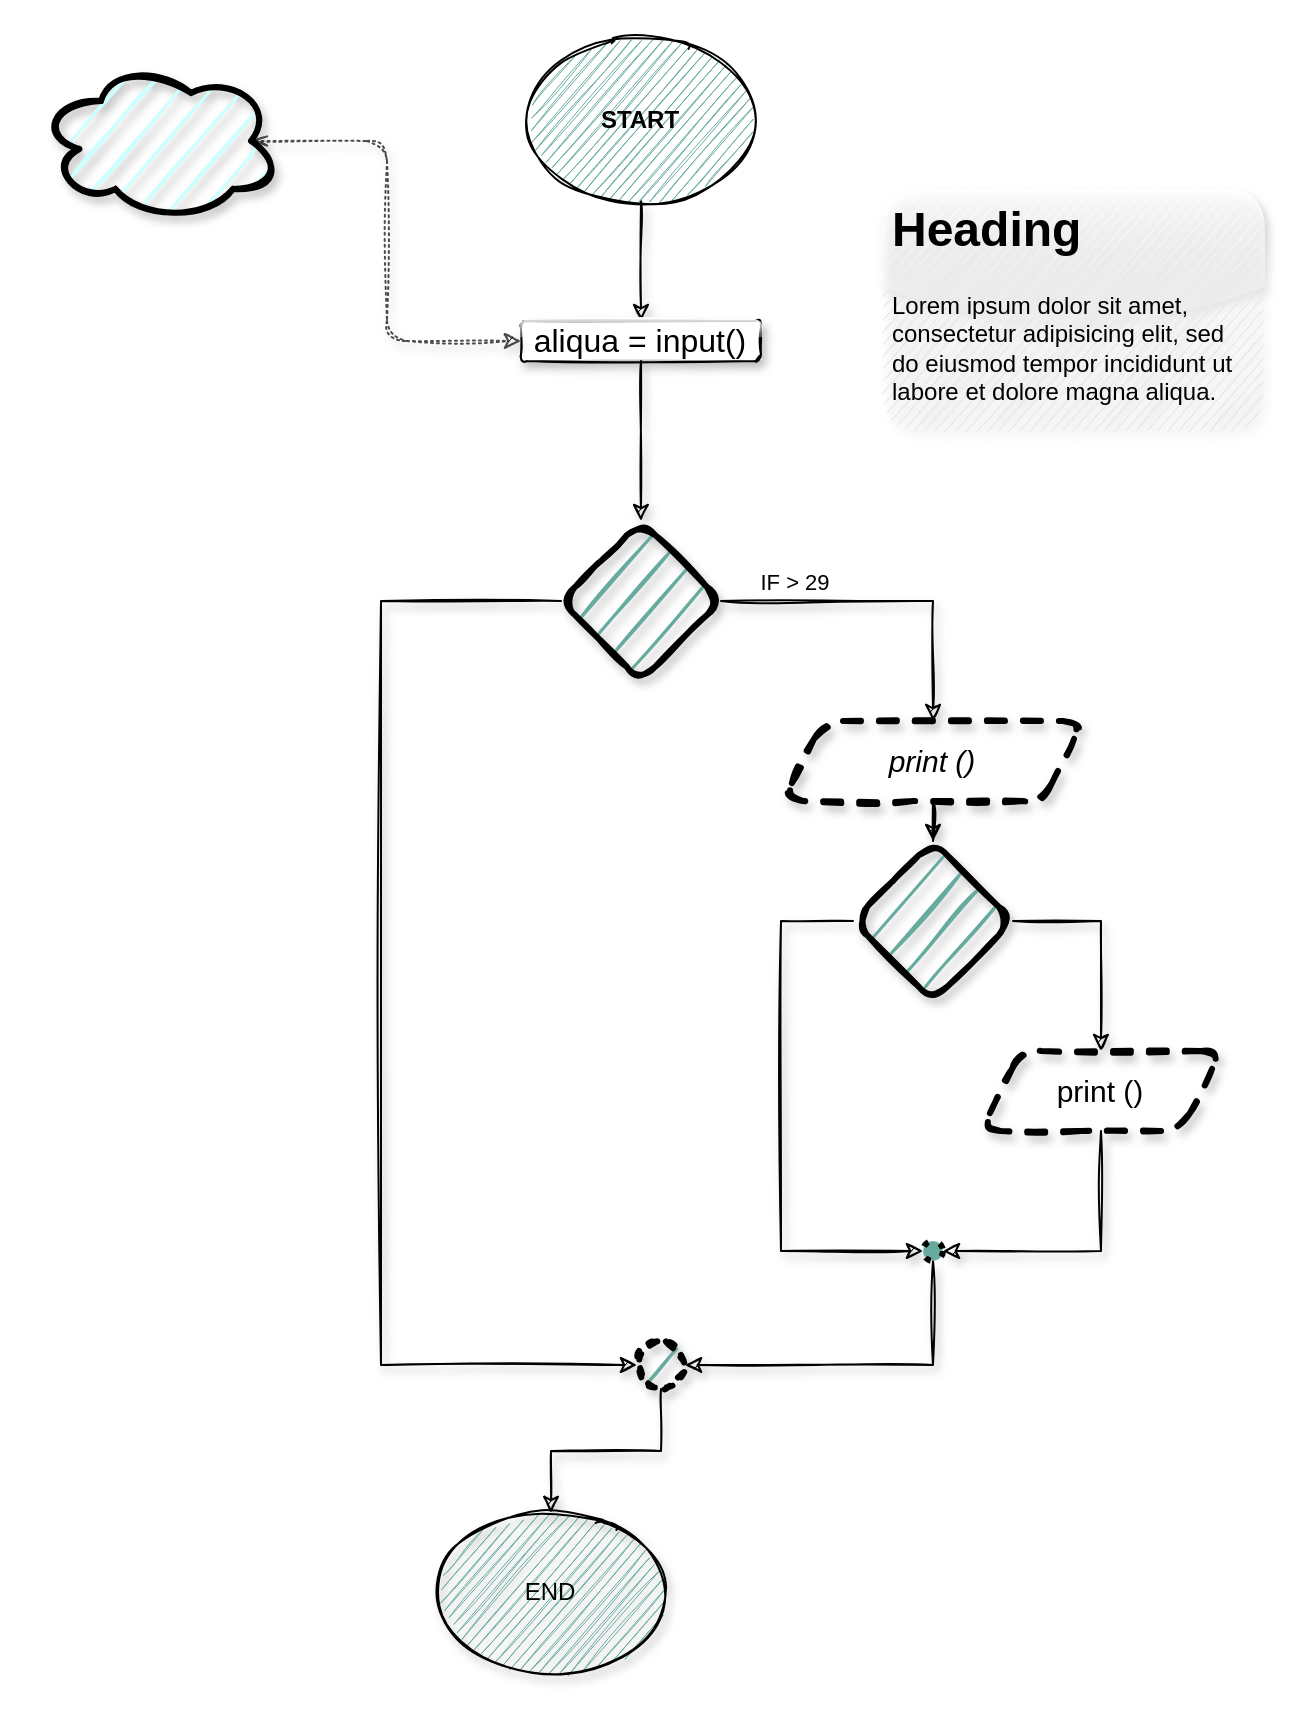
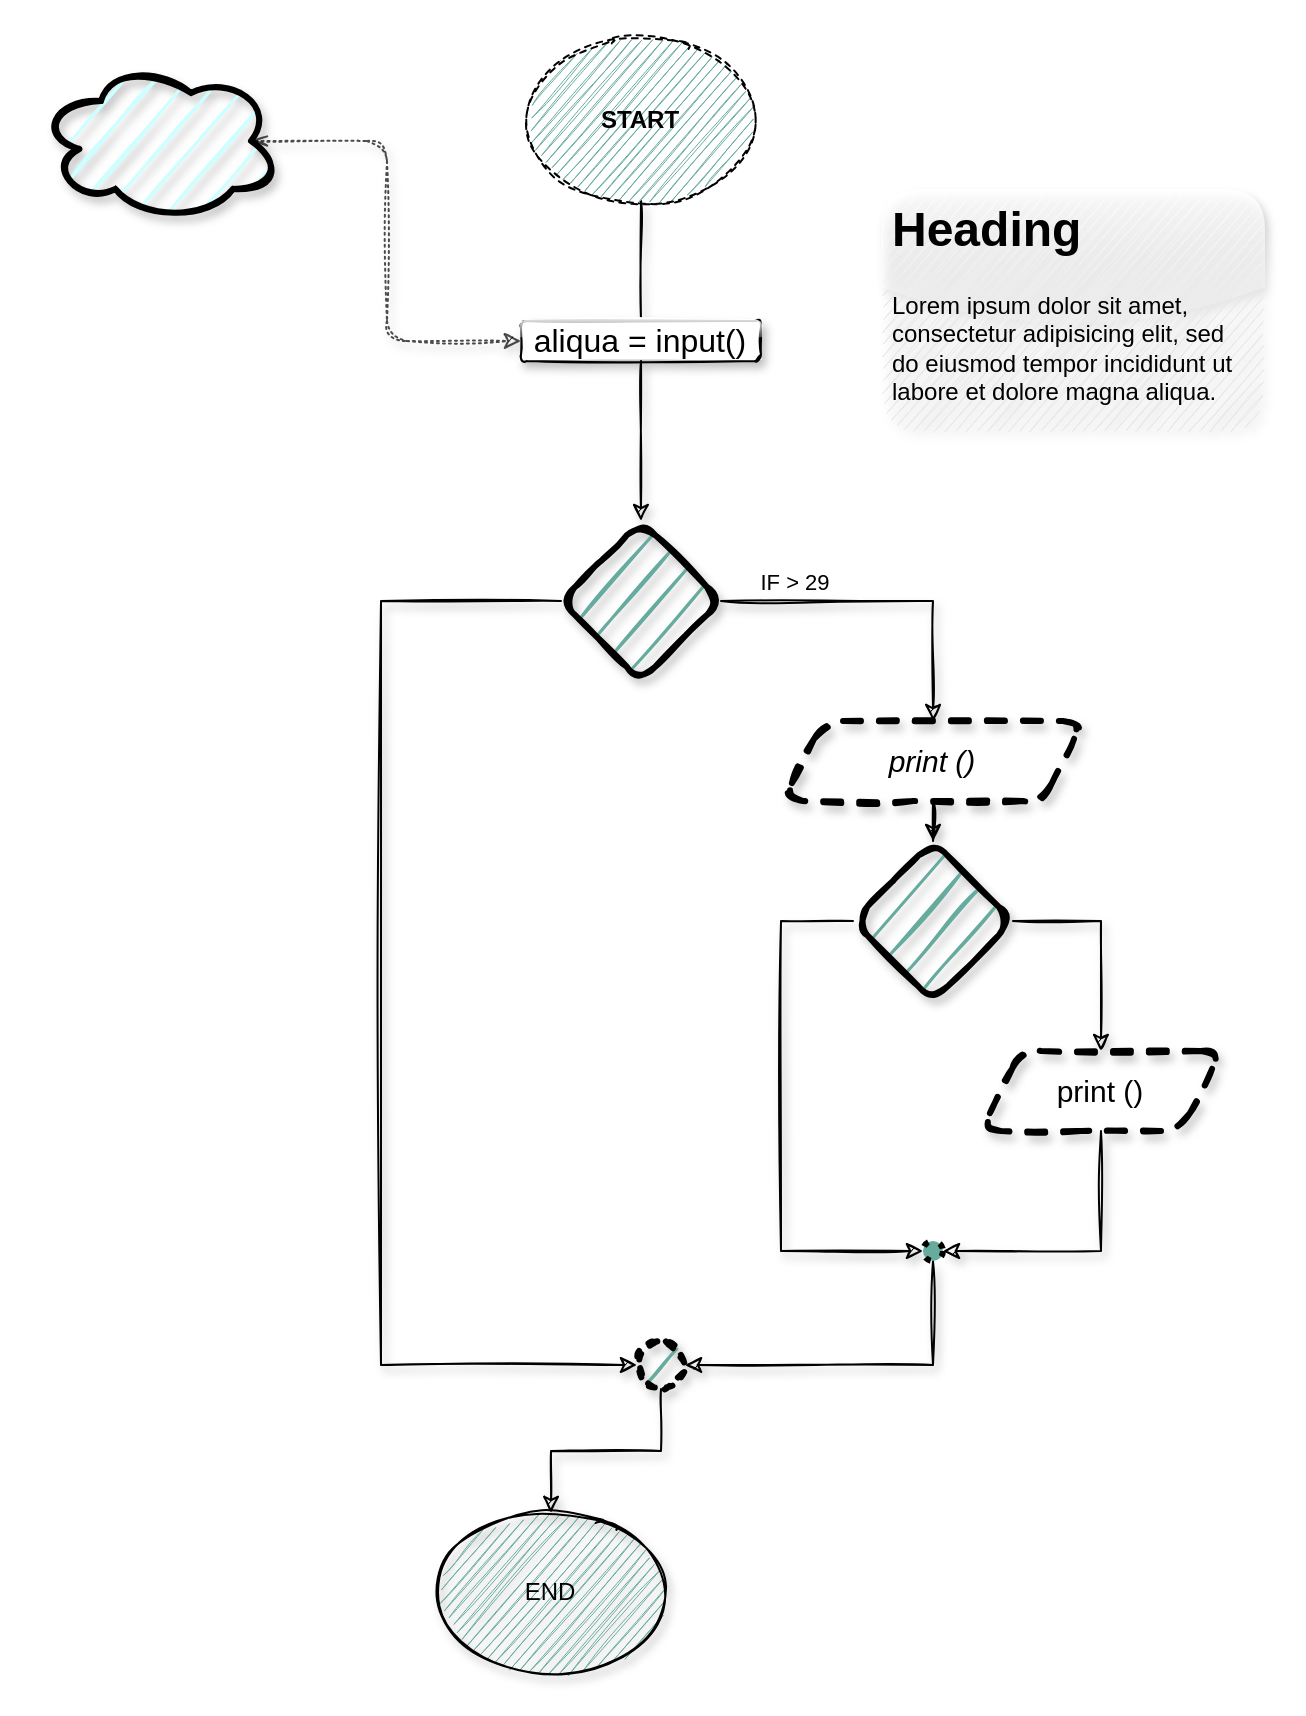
(641, 121) -> (641, 121)
(641, 306) -> (641, 310)
